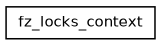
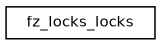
(81, 23) -> (81, 23)
